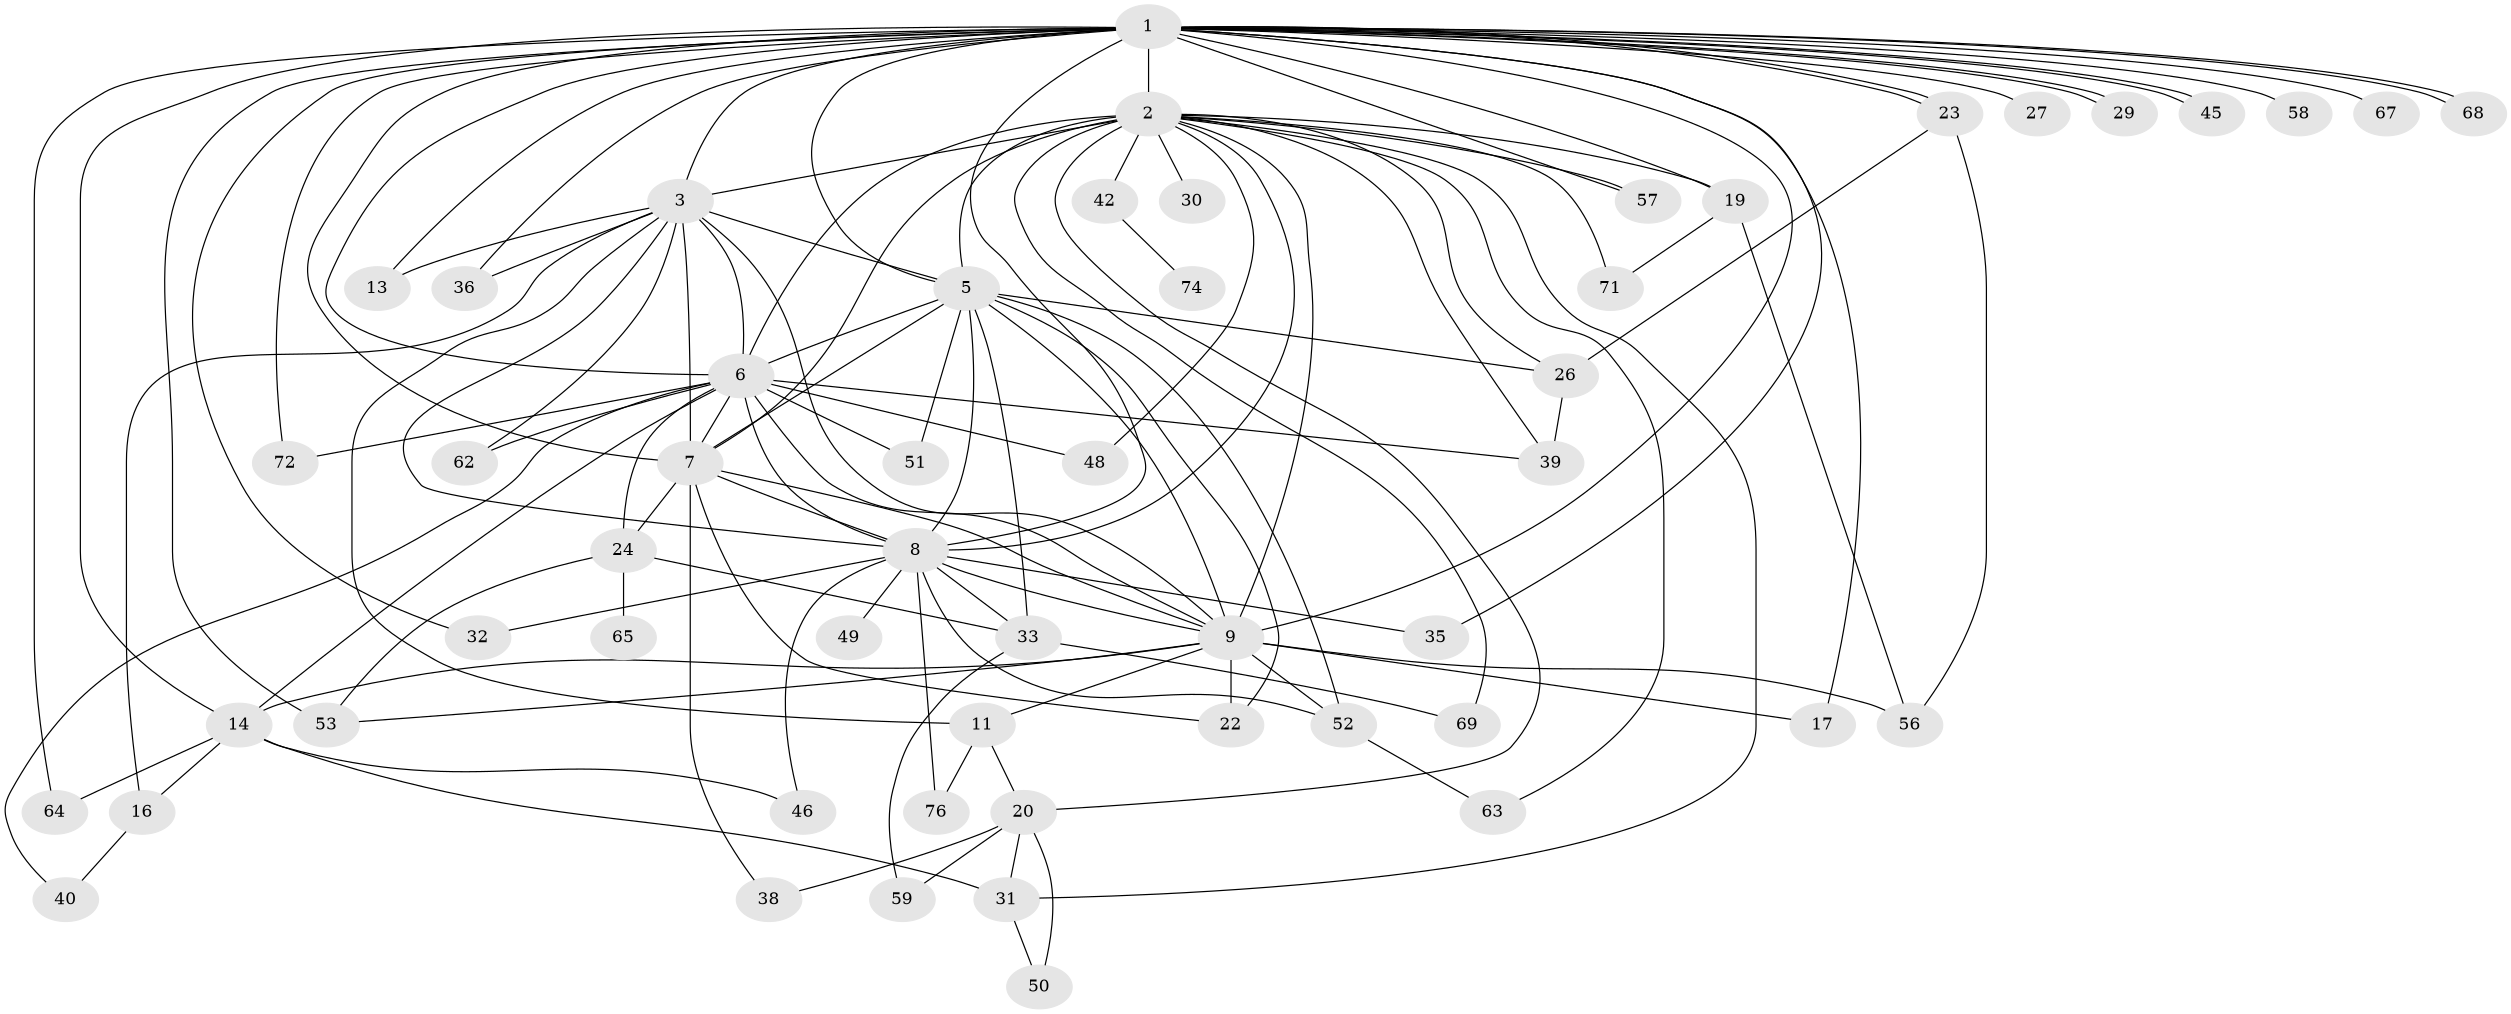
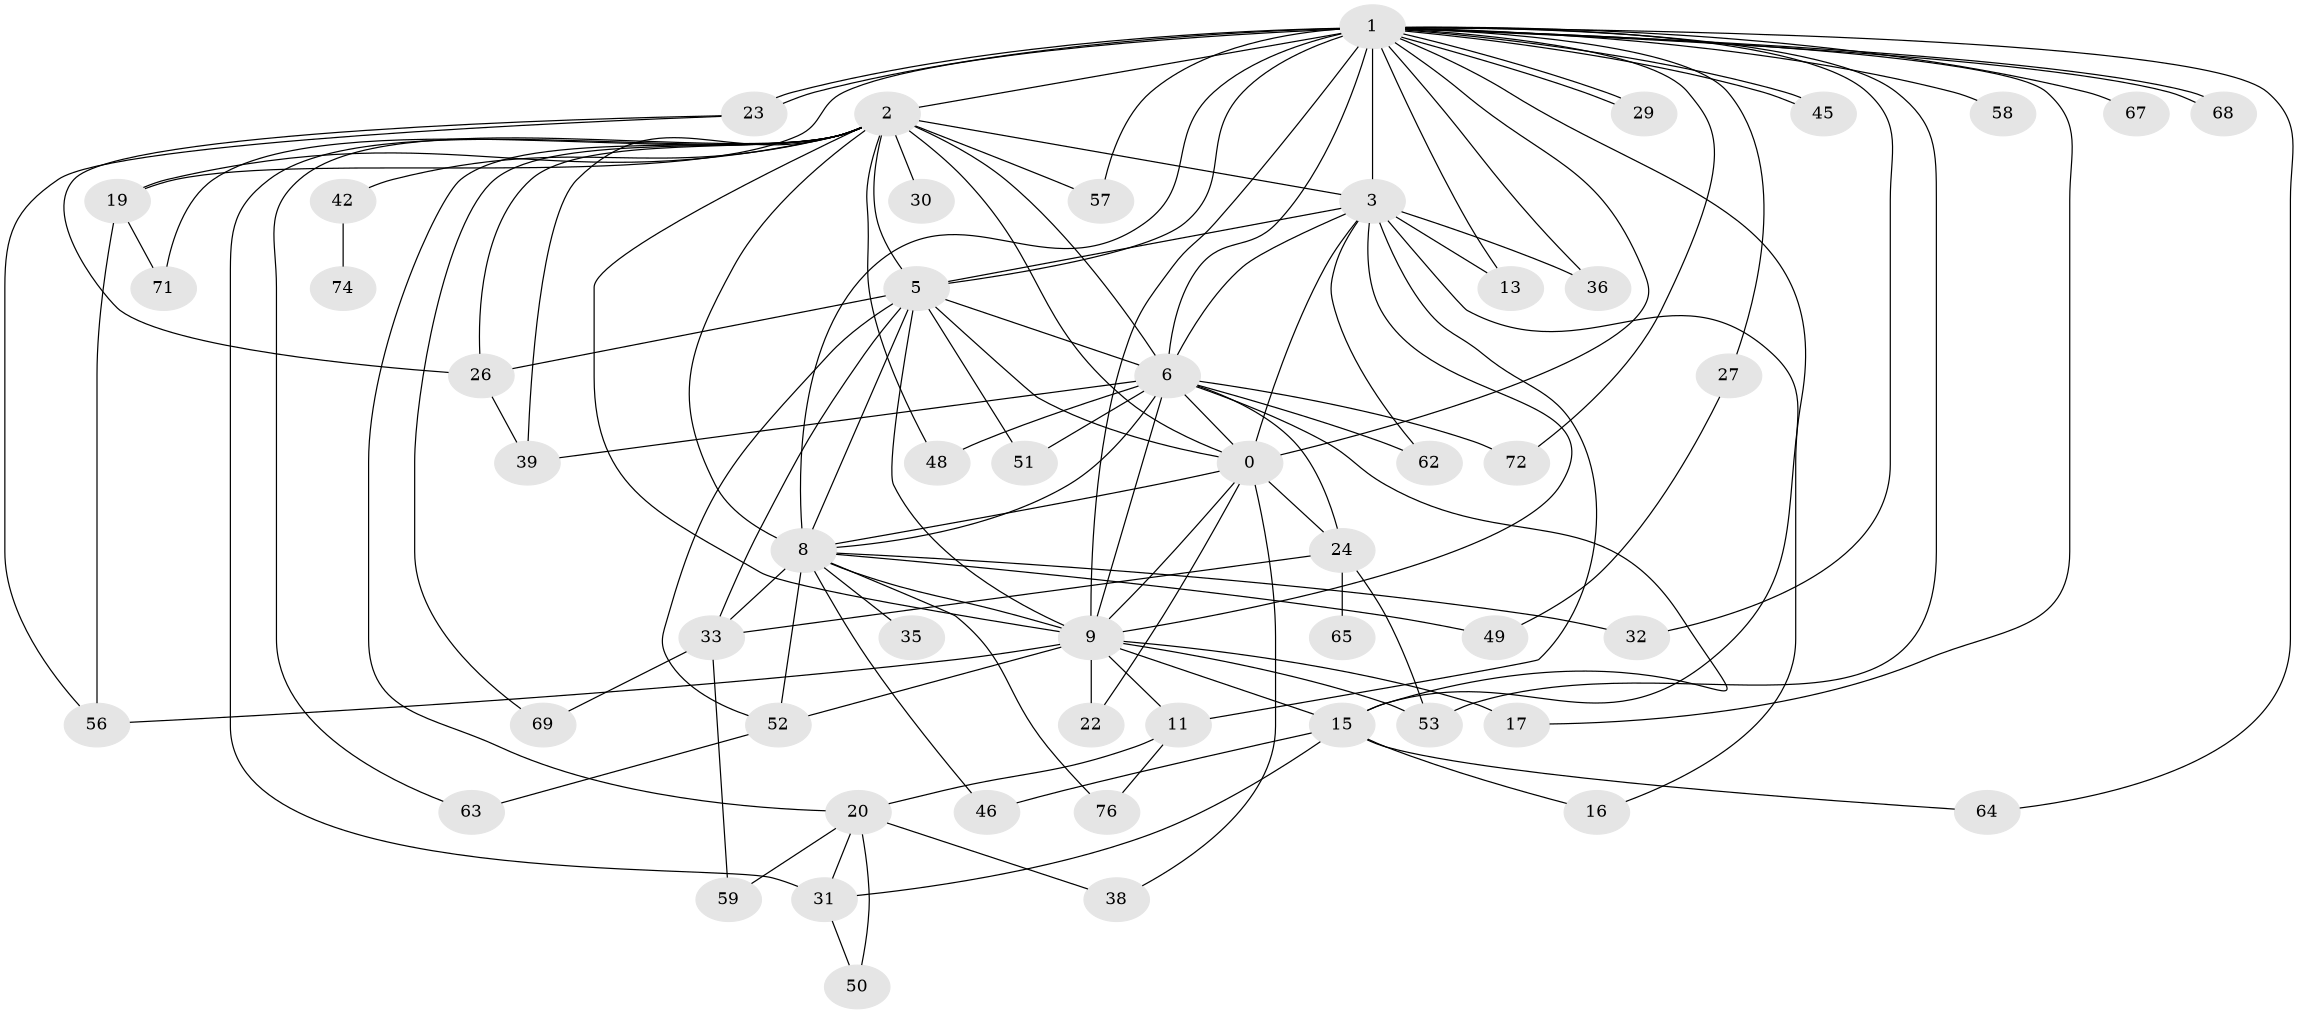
(1821, 250) -> none
(1184, 461) -> none
(690, 463) -> (1250, 463)
(454, 495) -> none
none -> (1640, 528)
(239, 725) -> (1342, 725)
(66, 900) -> none
